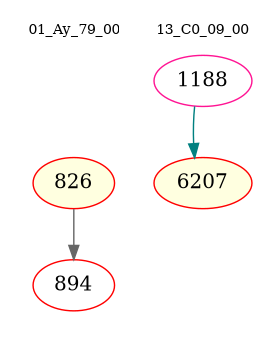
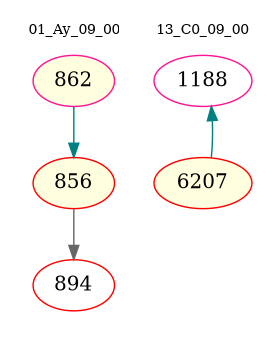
(75, 31) -> (75, 31)
none -> (74, 81)
(193, 125) -> (212, 139)
(74, 183) -> (74, 183)
